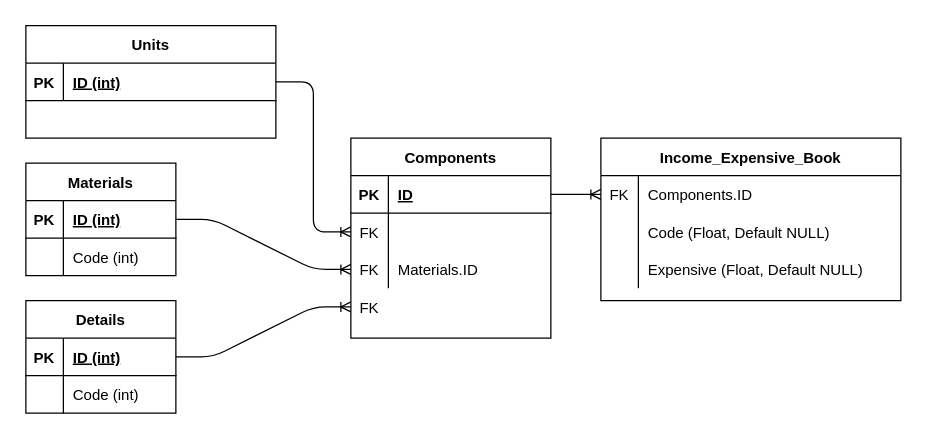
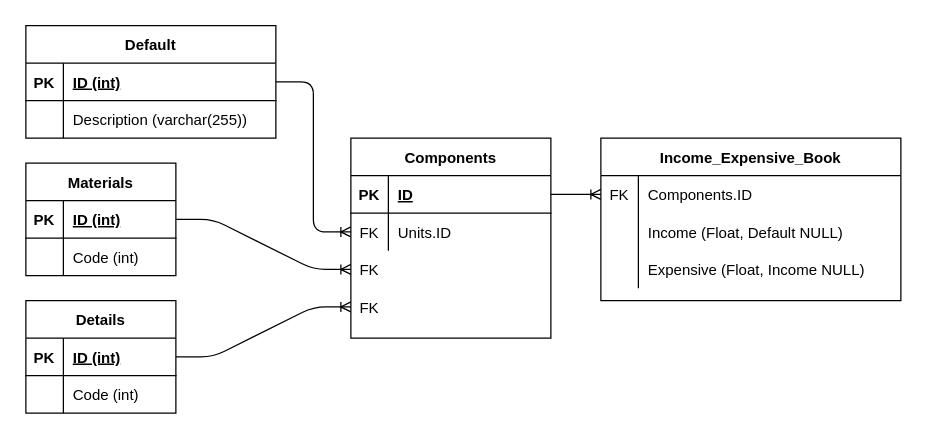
(150, 45) -> (150, 45)
none -> (169, 119)
none -> (469, 232)
(745, 233) -> (753, 233)
(469, 269) -> none
(764, 270) -> (762, 270)
